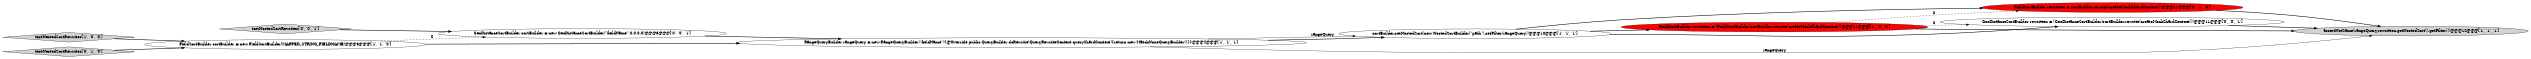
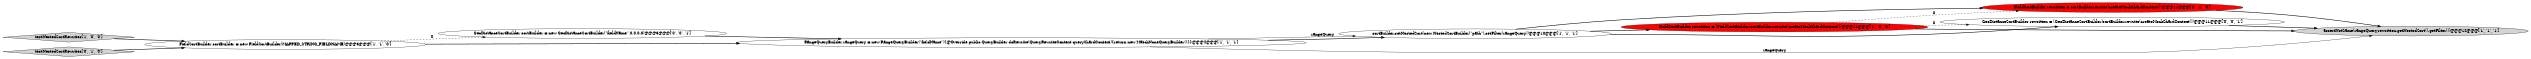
(285, 29) -> none
